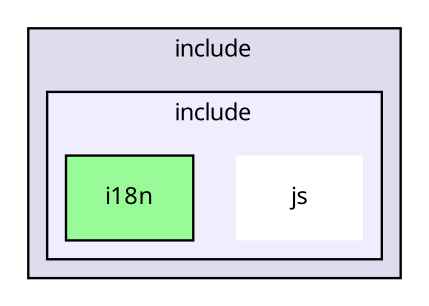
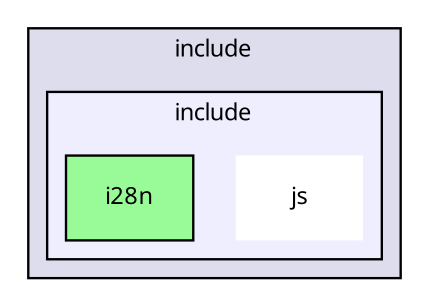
(130, 198) -> (130, 198)
